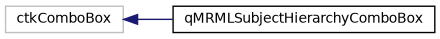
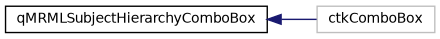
(155, 19) -> (299, 19)
